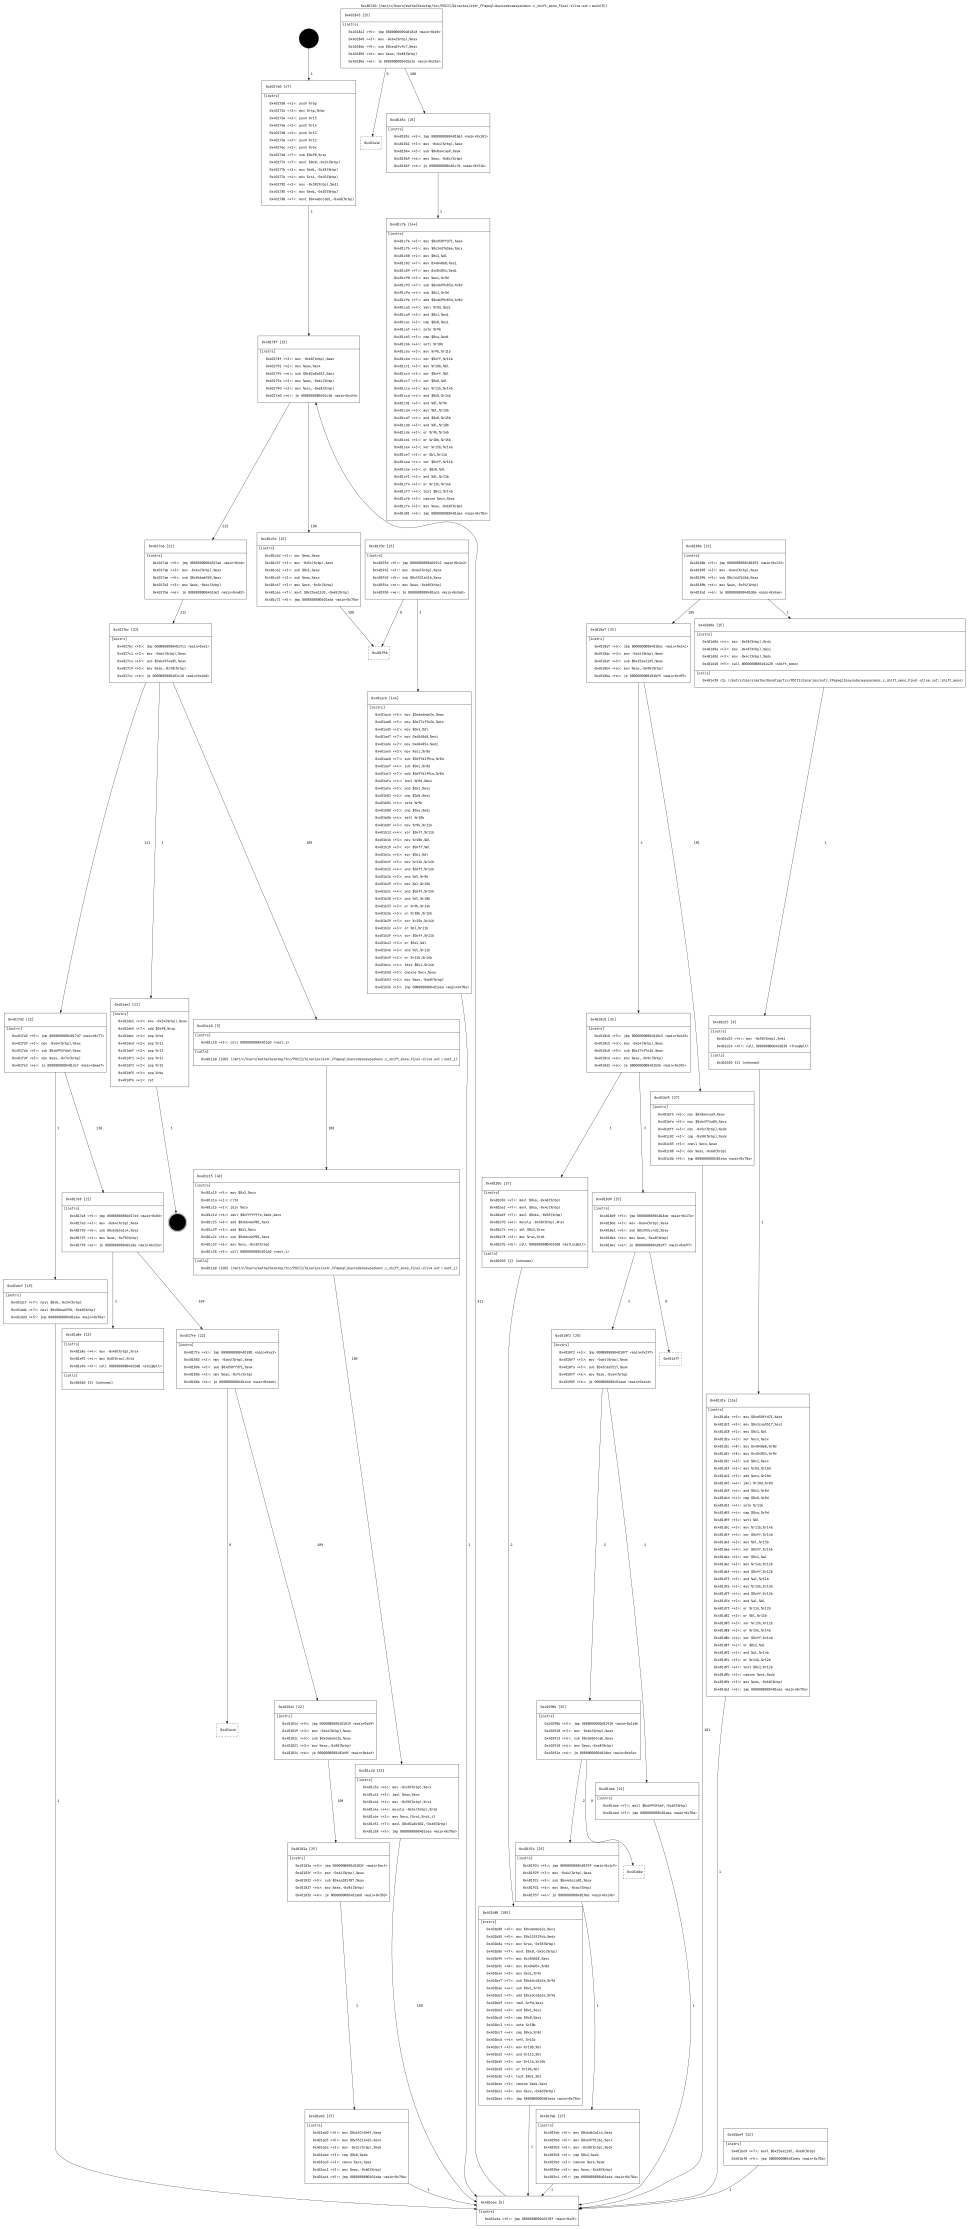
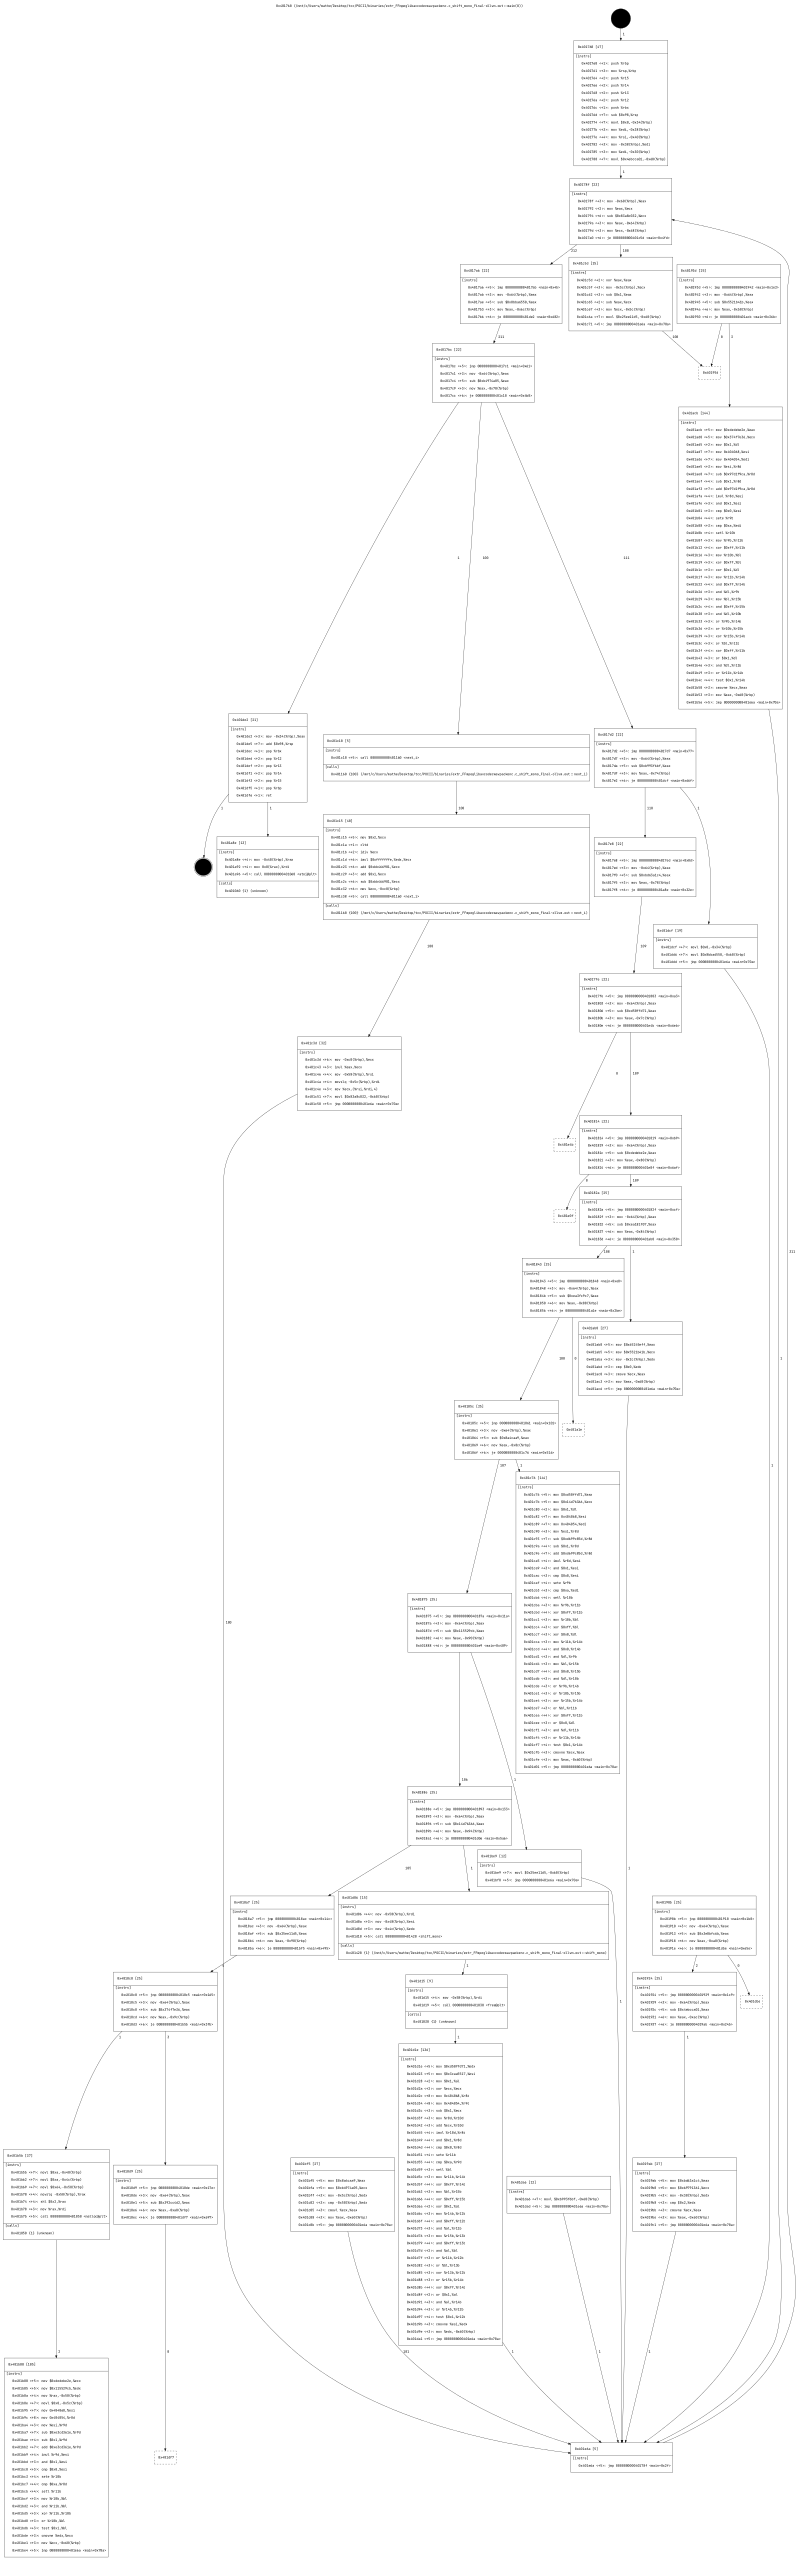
(678, 885) -> none
none -> (565, 1216)
none -> (603, 1251)
(113, 1289) -> (268, 818)
(603, 1359) -> none
none -> (460, 1623)
(529, 2149) -> none
